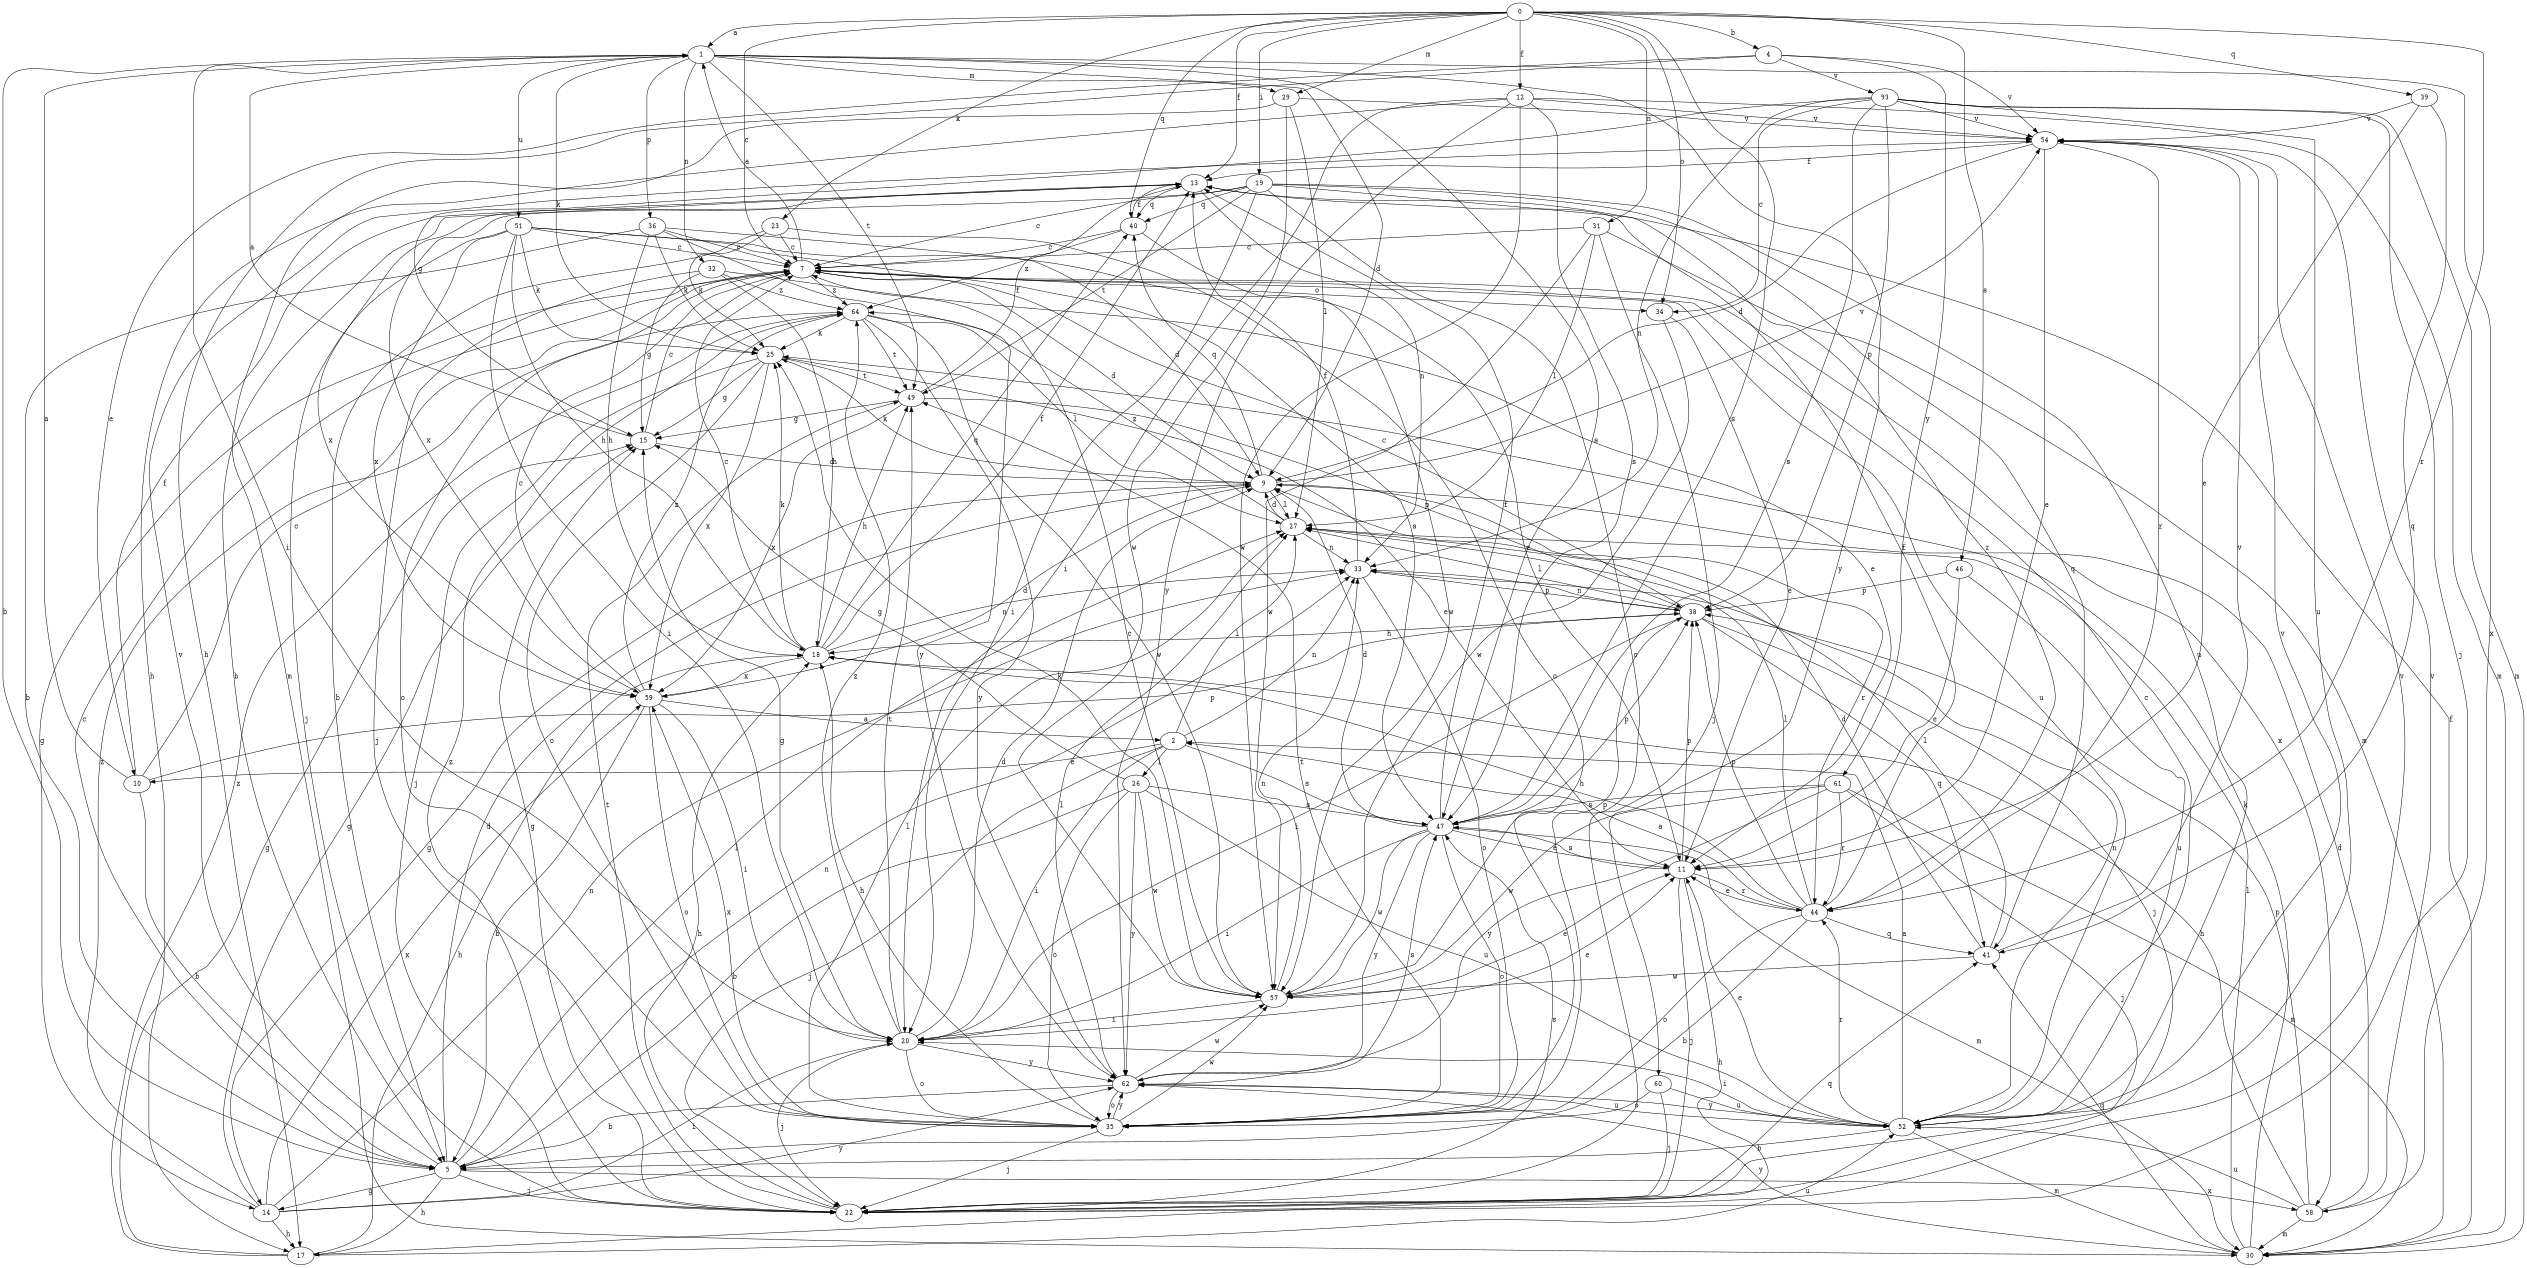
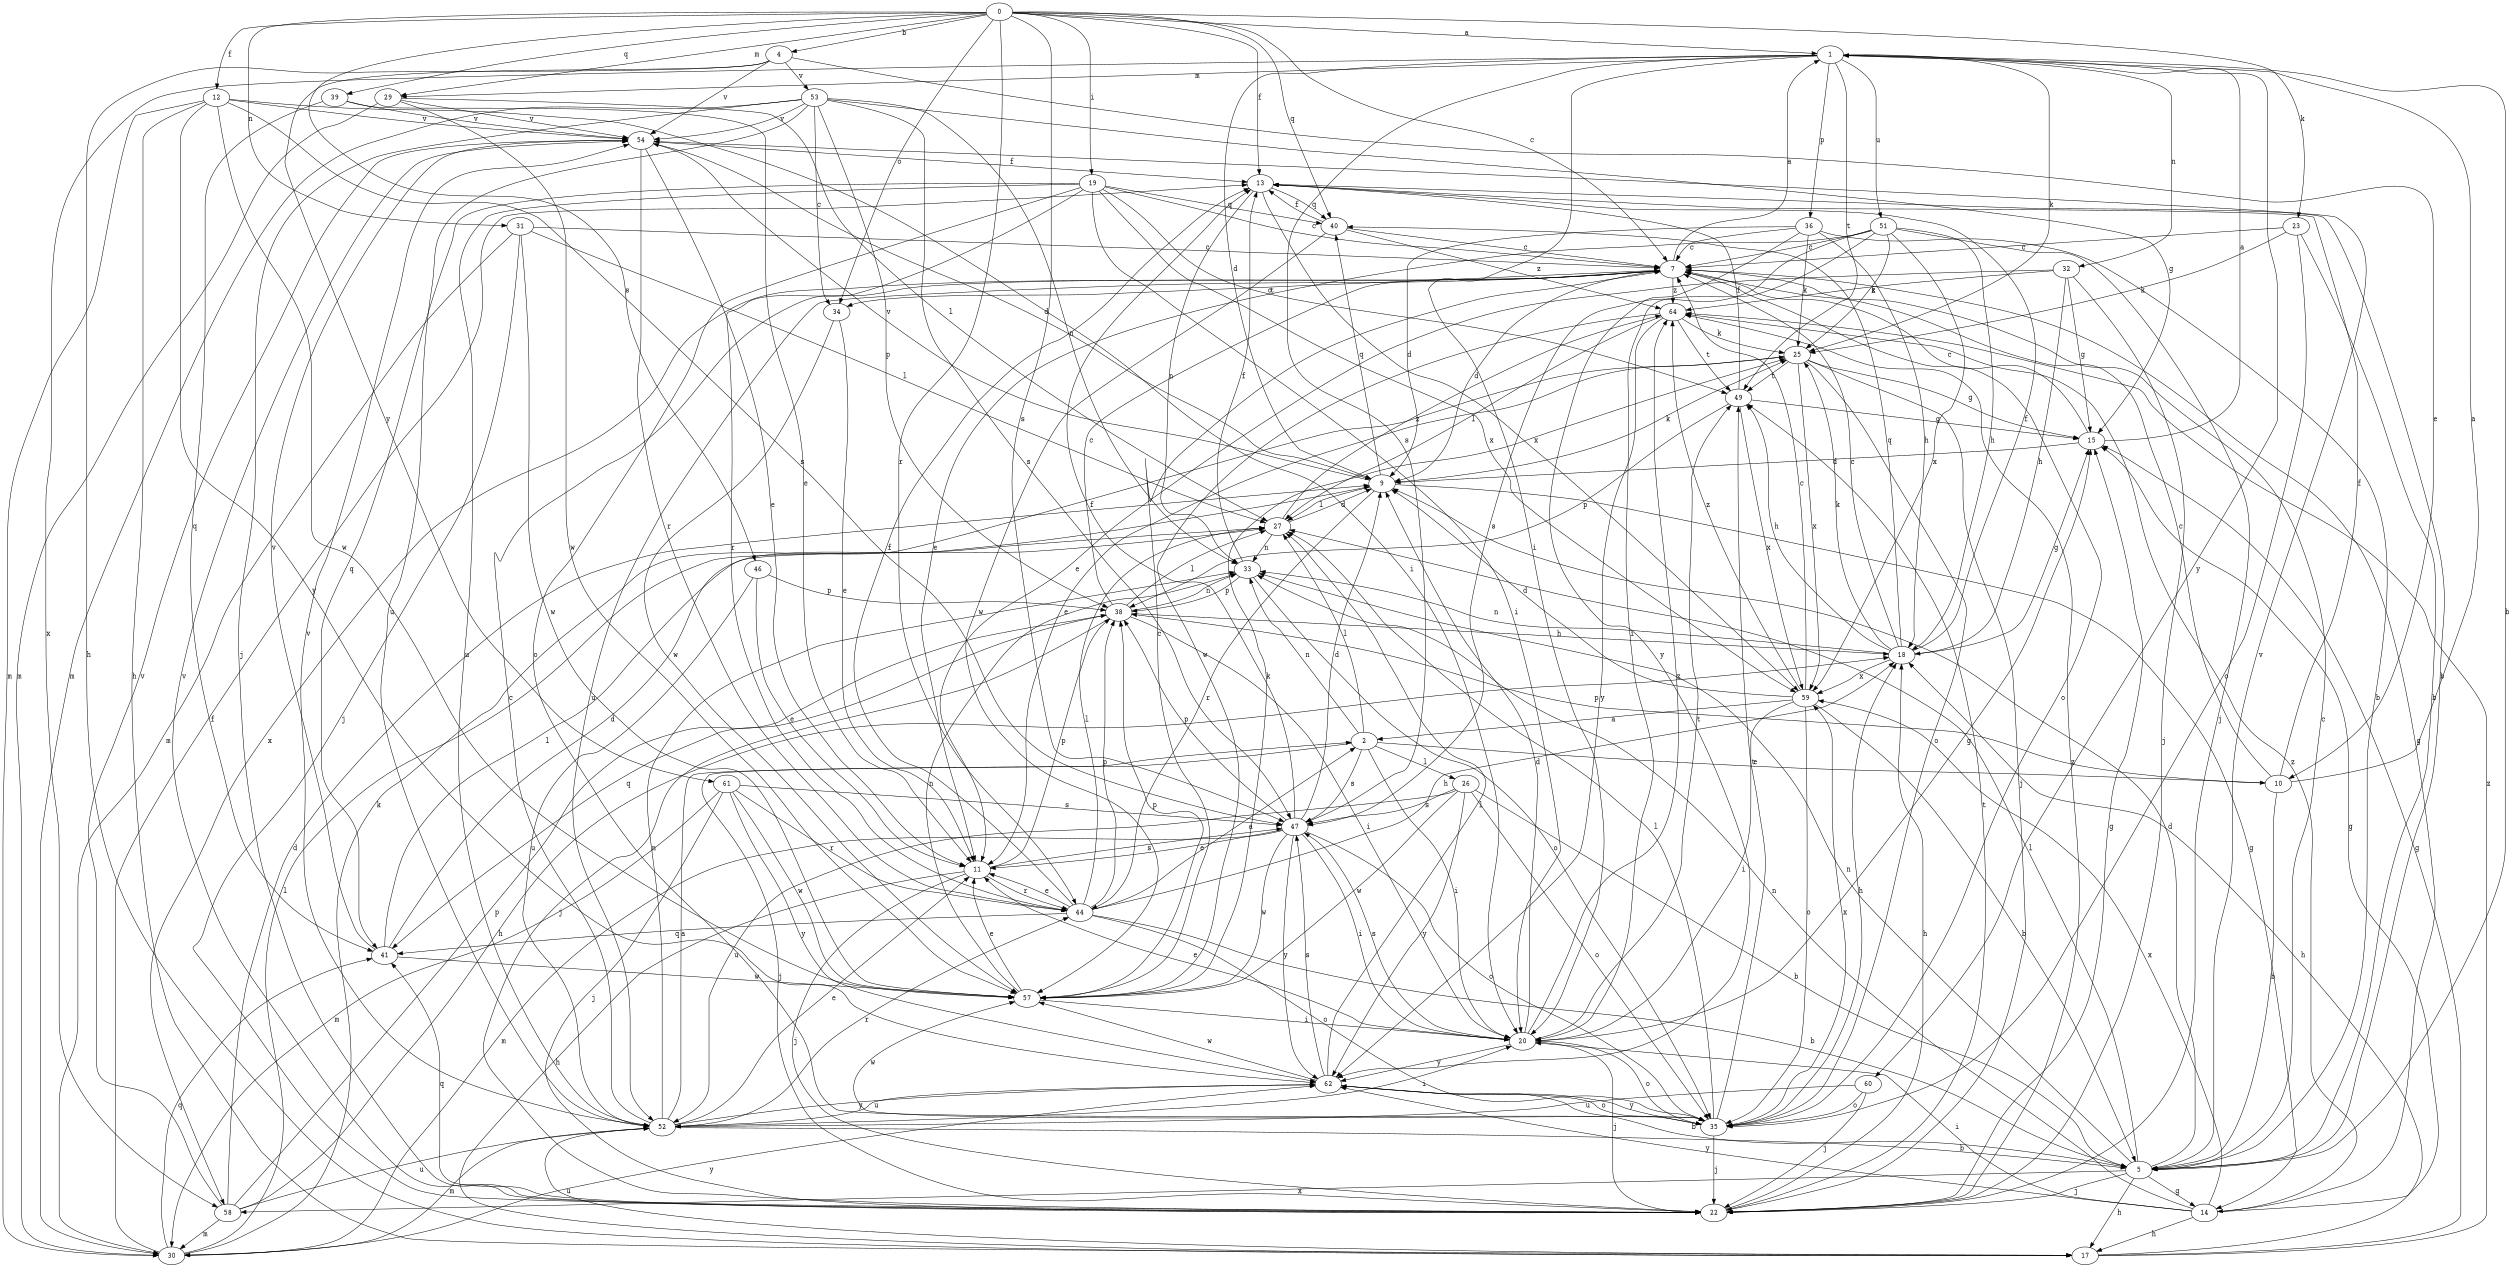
(1885, 98) -> (815, 98)
(871, 617) -> (2036, 592)
(1359, 1172) -> (1384, 968)
